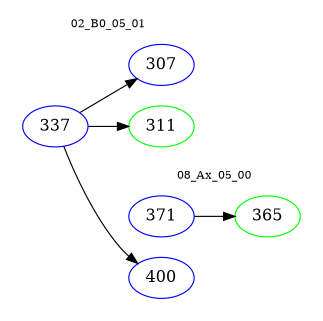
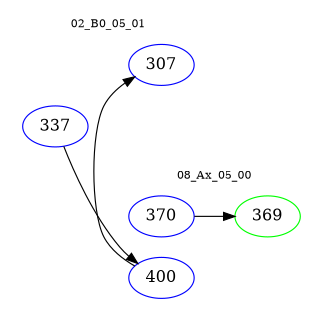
(104, 99) -> (94, 177)
(161, 126) -> none
(161, 216) -> (161, 216)
(268, 216) -> (268, 216)
